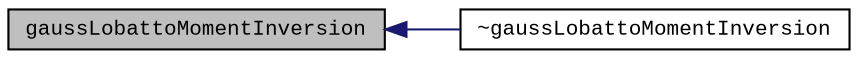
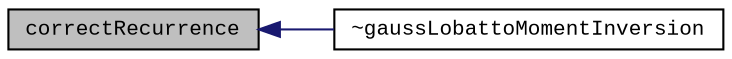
(197, 29) -> (134, 29)
